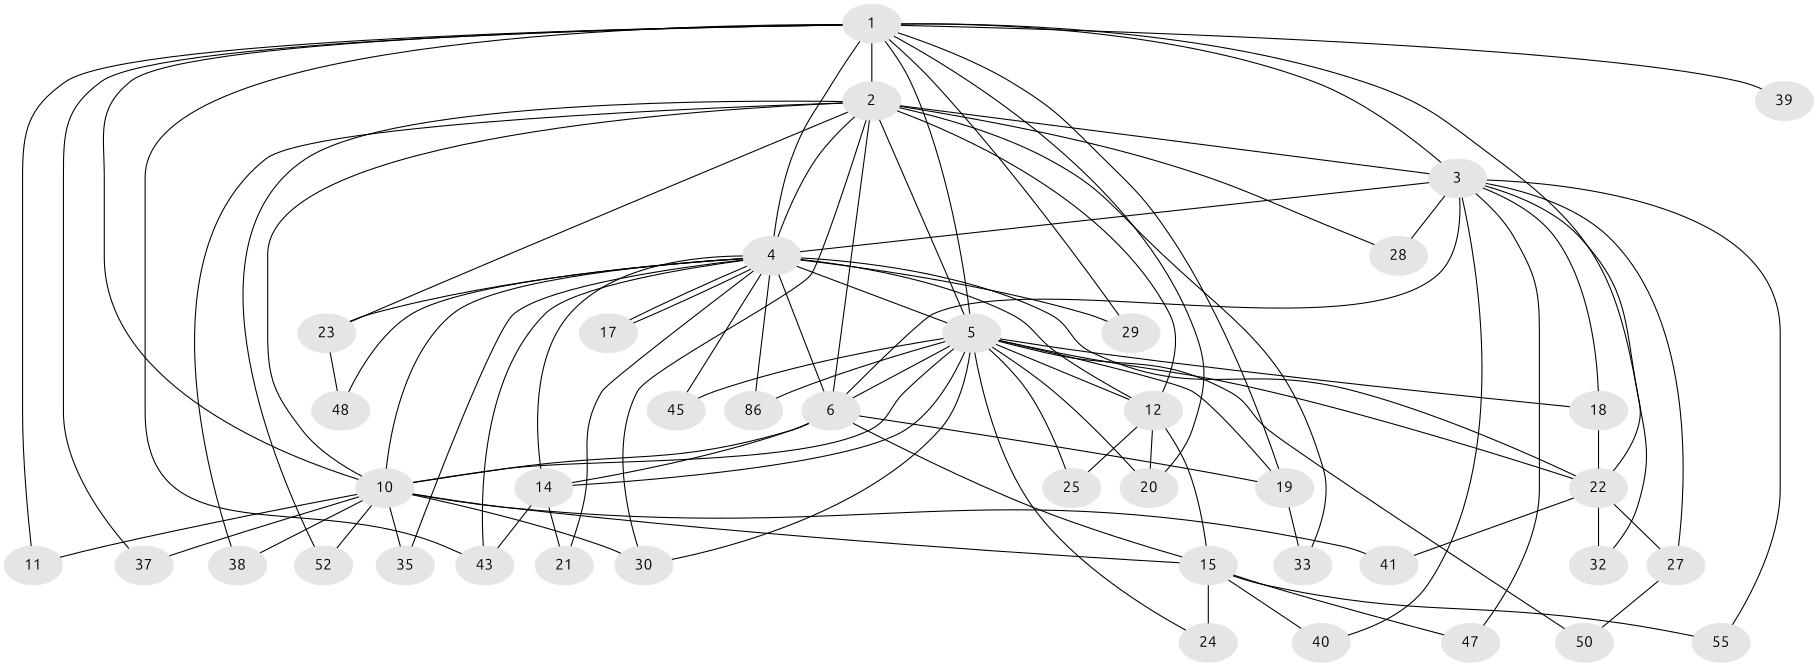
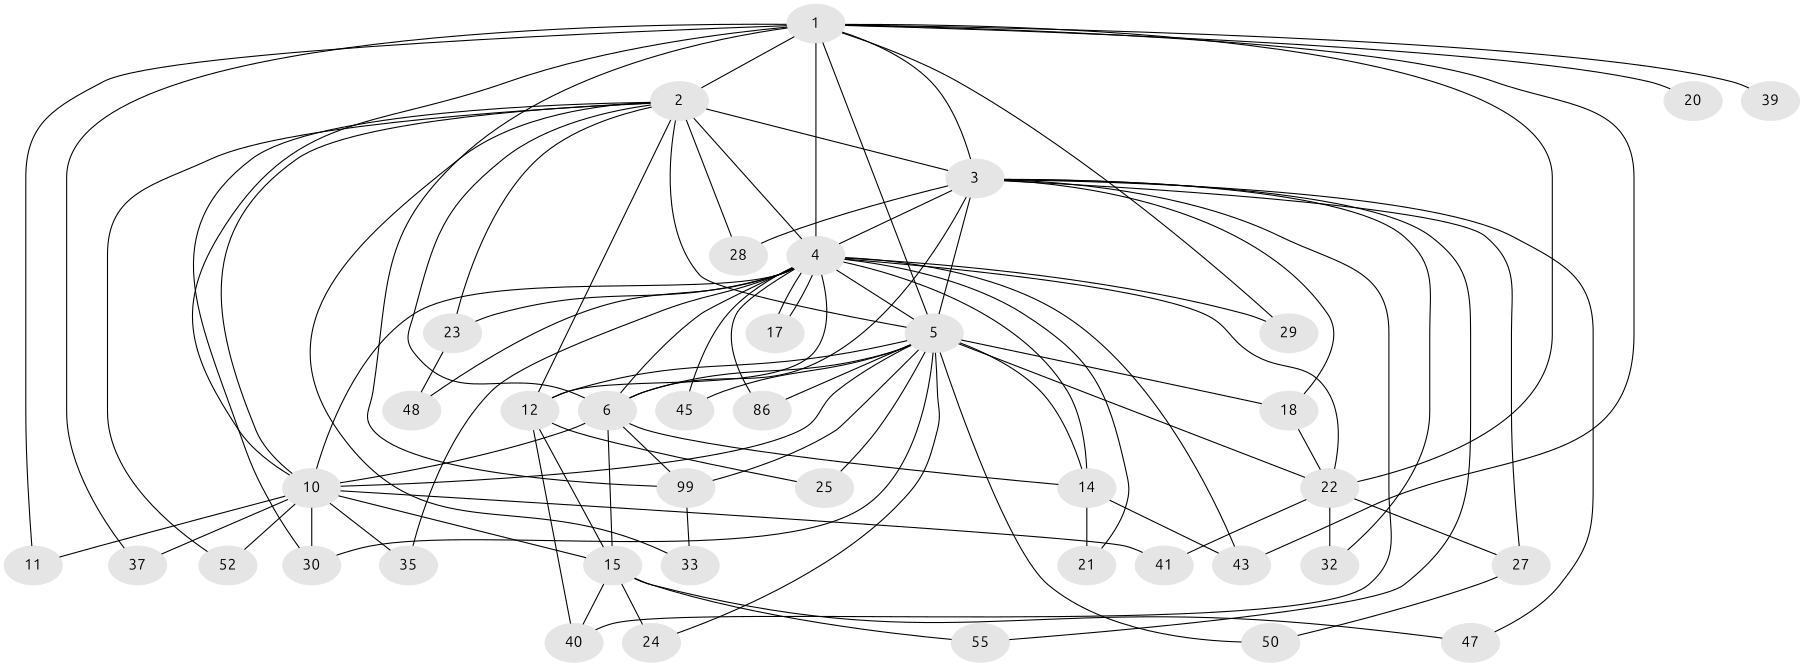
(1068, 404) -> (955, 256)
(1151, 449) -> (552, 527)
(1285, 488) -> (686, 488)
(238, 565) -> none
